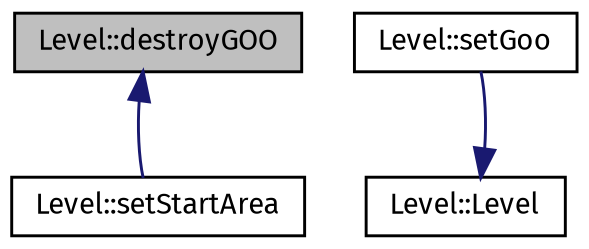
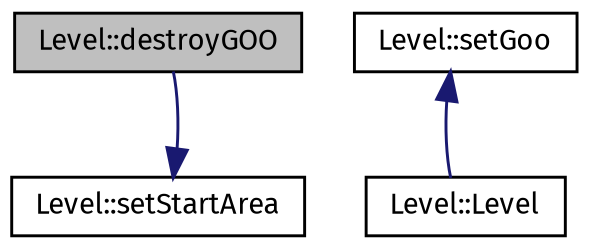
(485, 110) -> (446, 139)
(139, 139) -> (178, 110)
